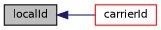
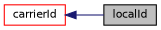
(82, 15) -> (90, 15)
